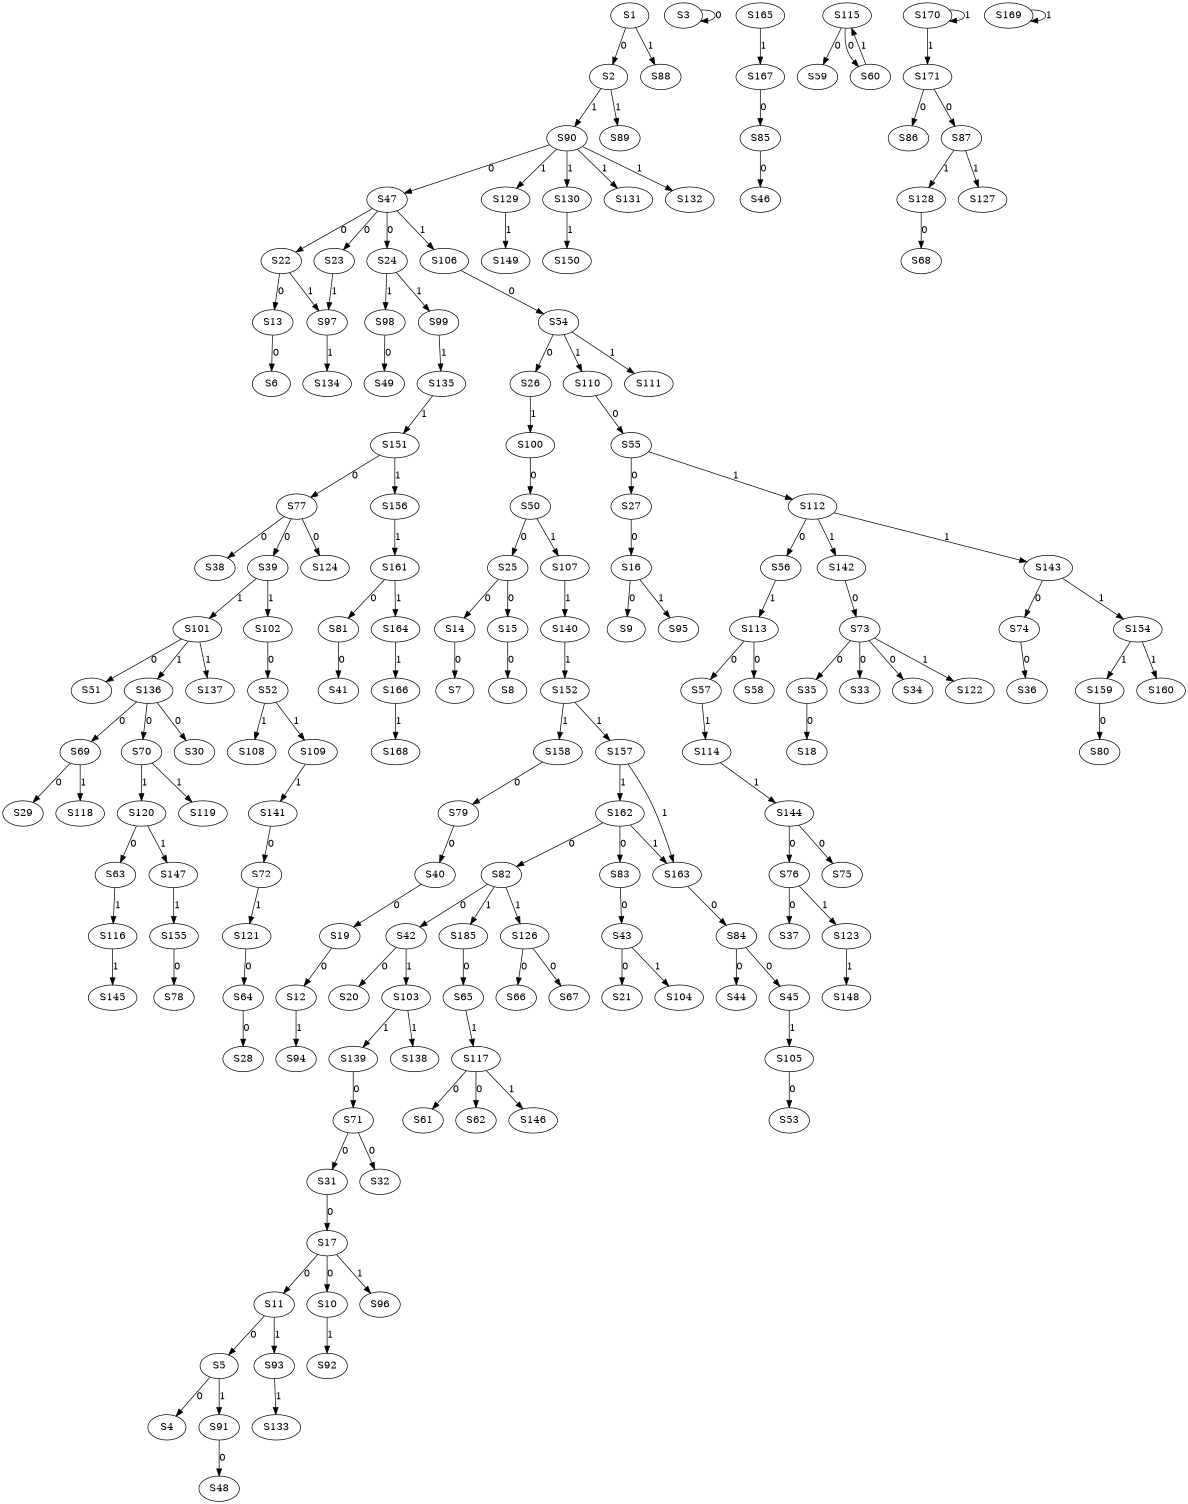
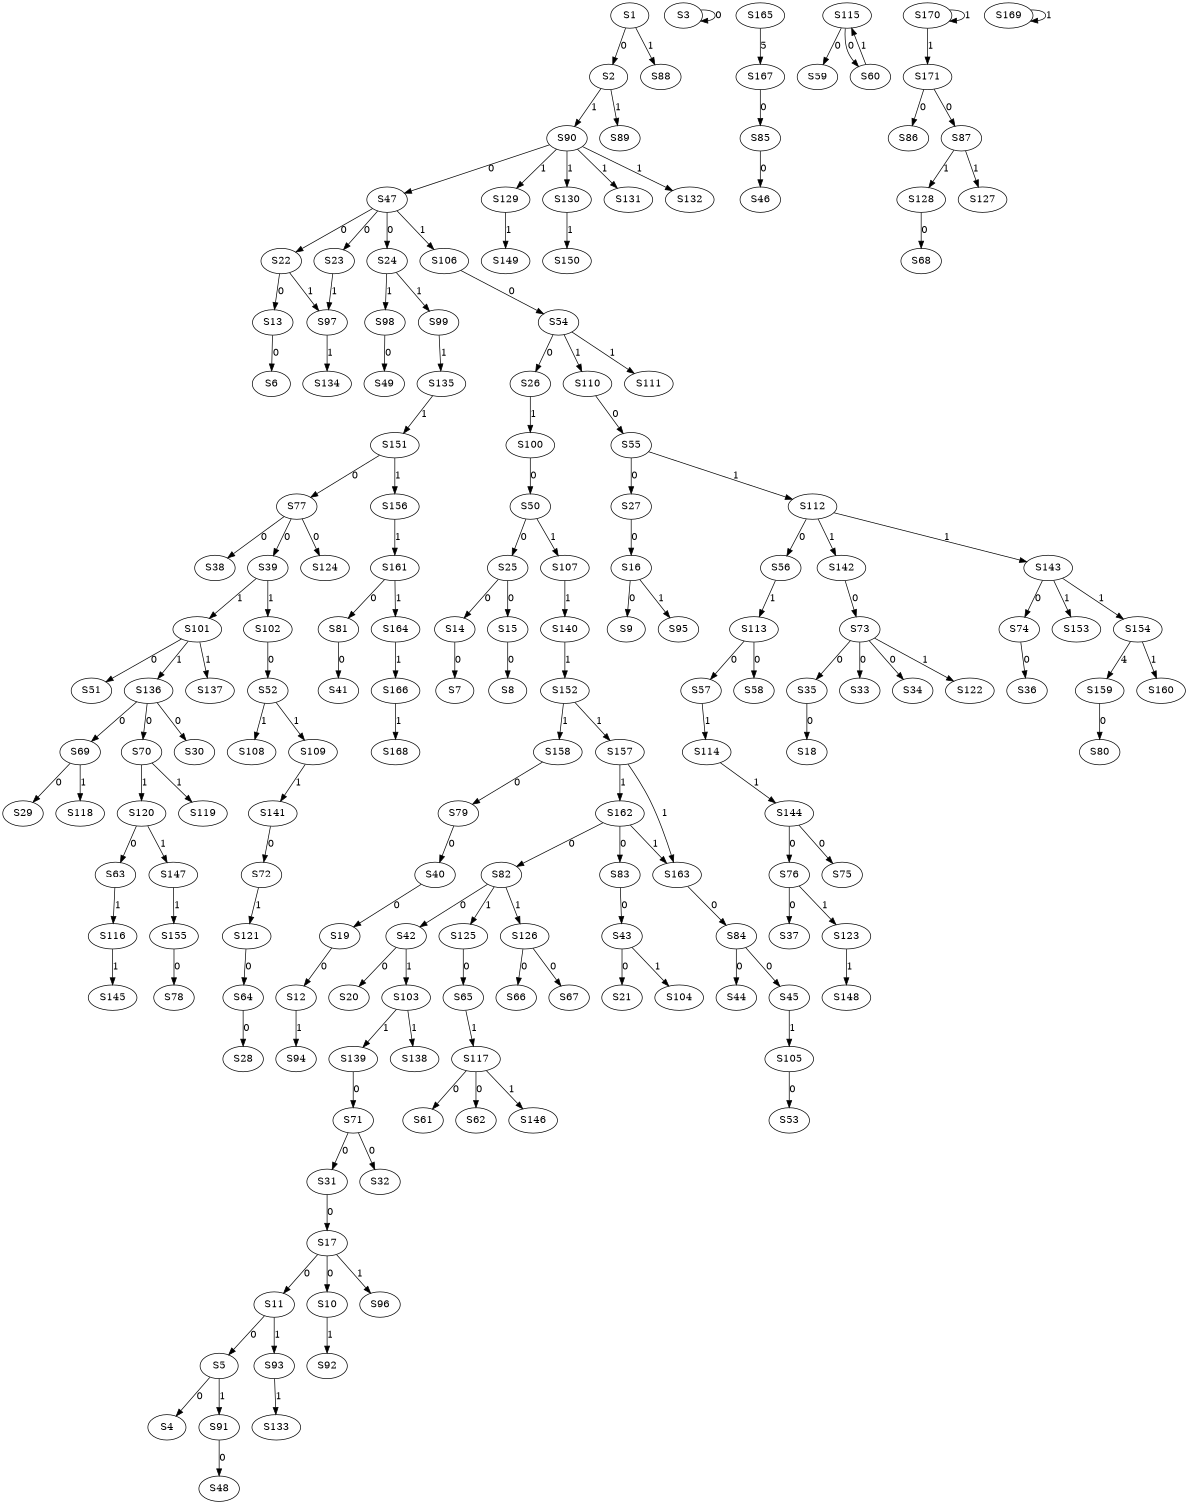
(764, 46) -> (764, 46)
none -> (1076, 629)
(1124, 660) -> (1124, 660)
(463, 936) -> (463, 936)
